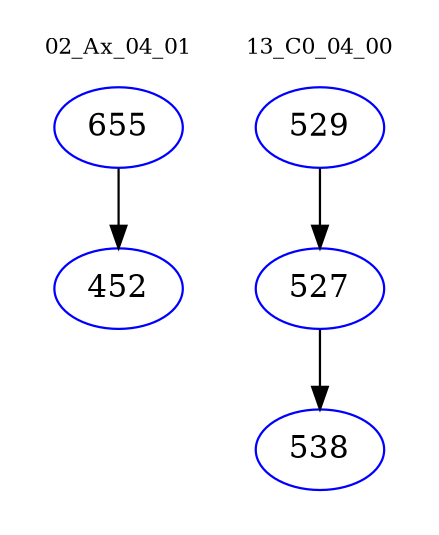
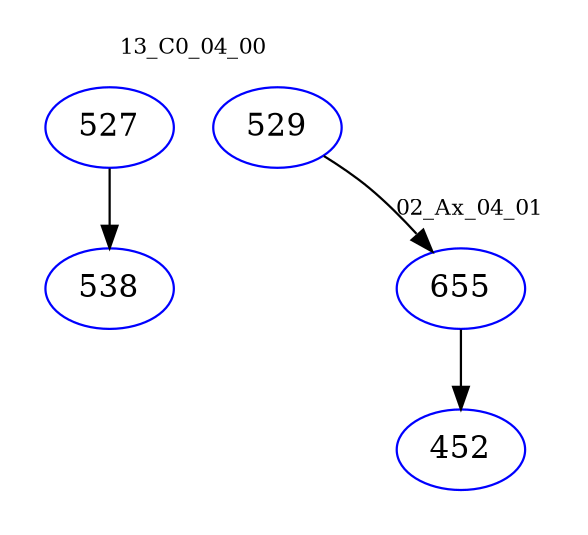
(320, 197) -> (393, 210)
